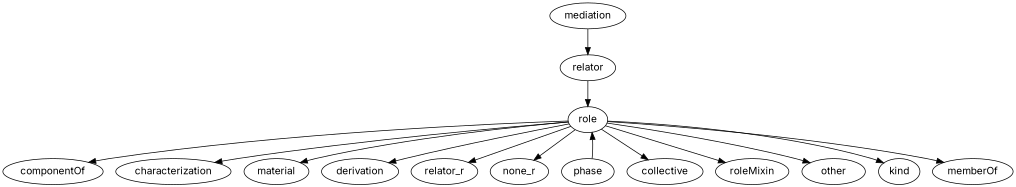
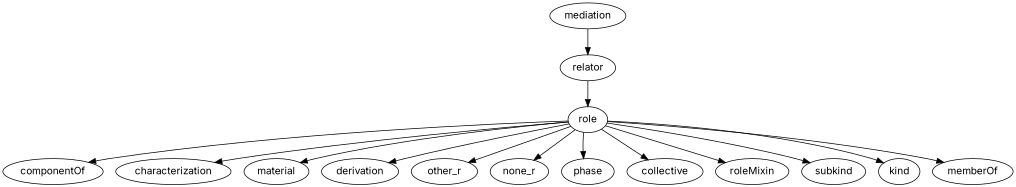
(593, 149) -> (583, 142)
(444, 172) -> (444, 172)
(834, 172) -> (834, 172)
